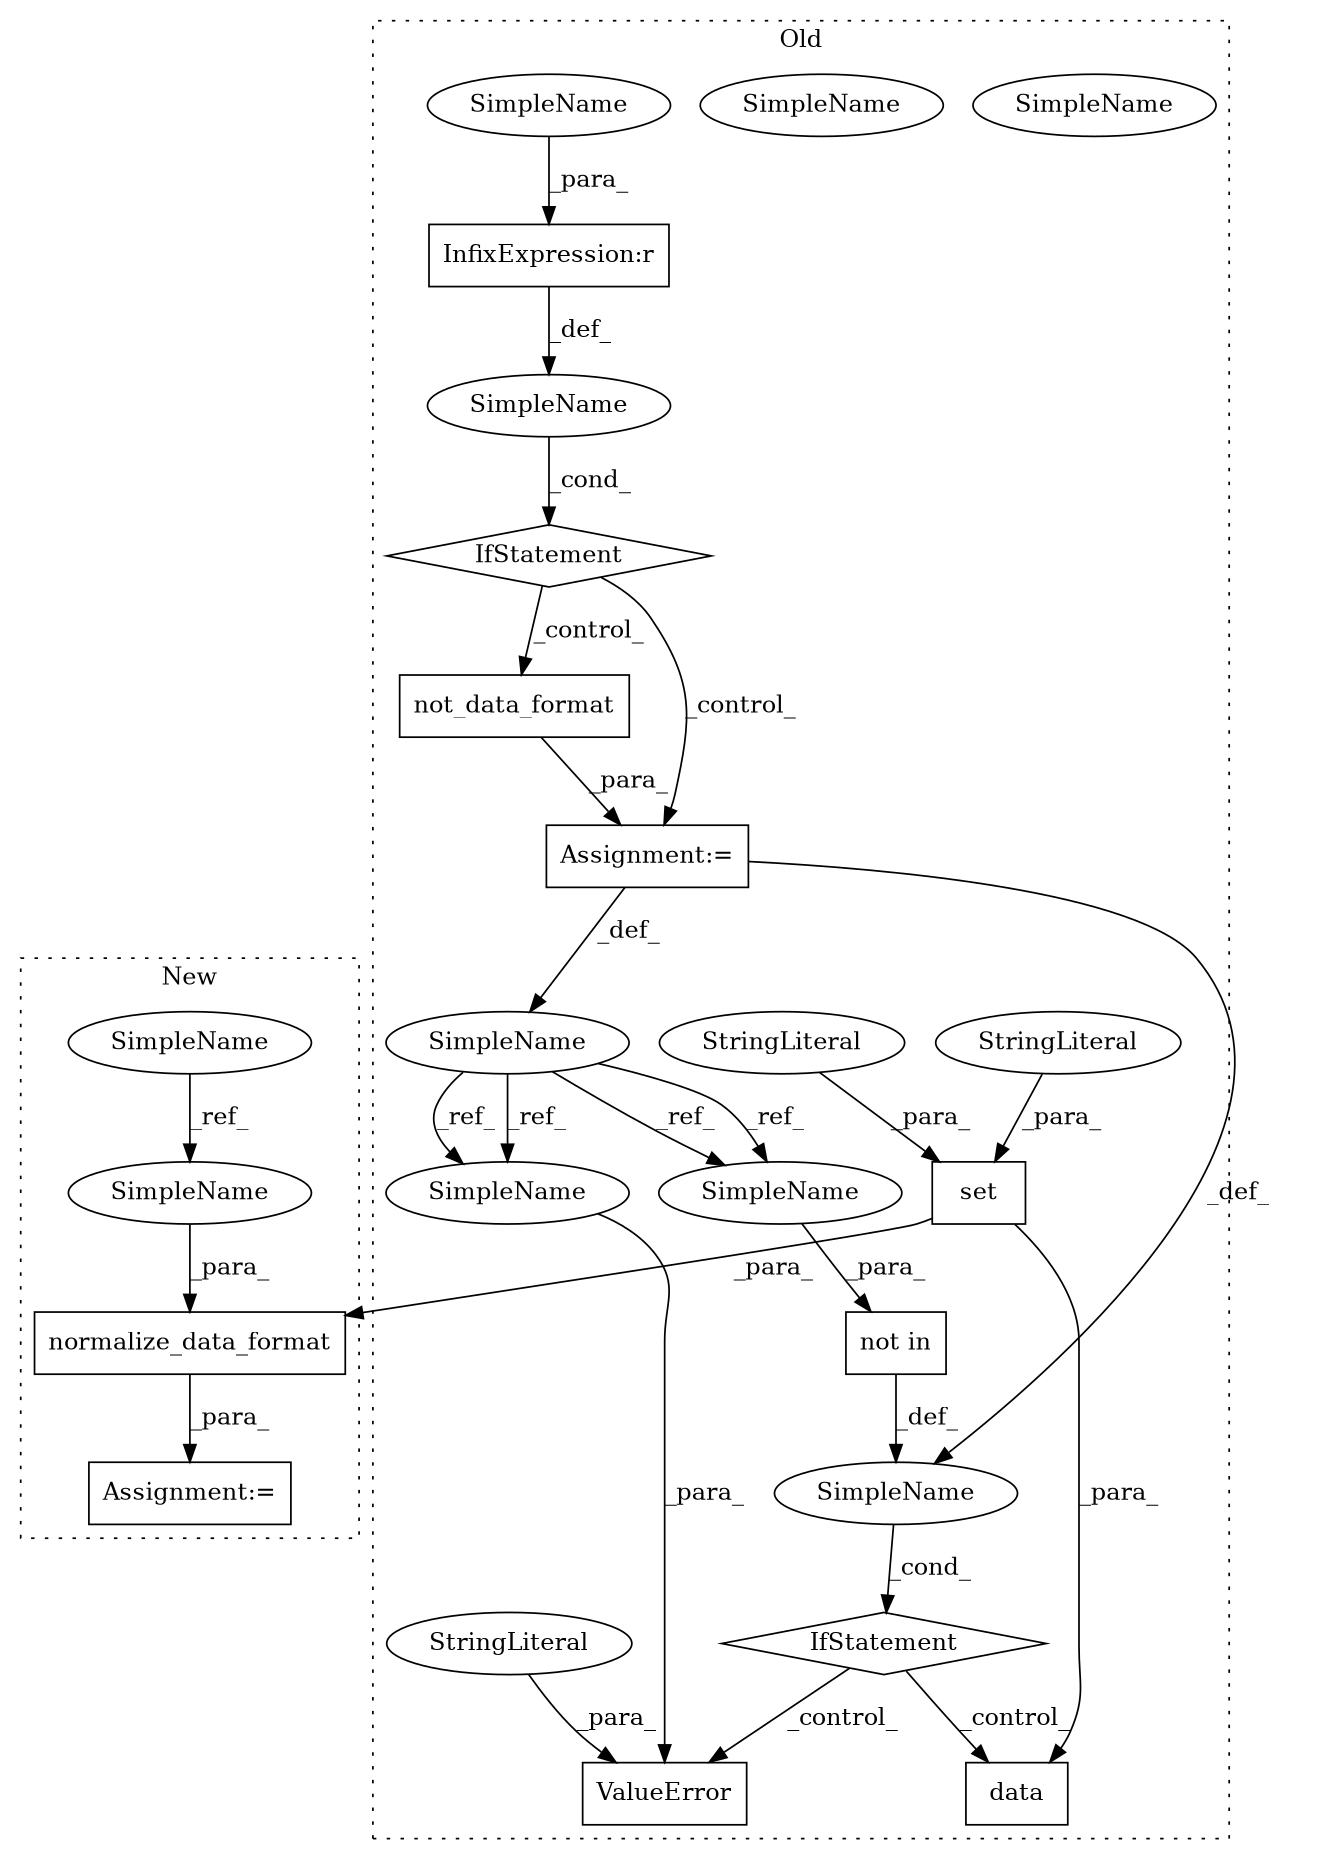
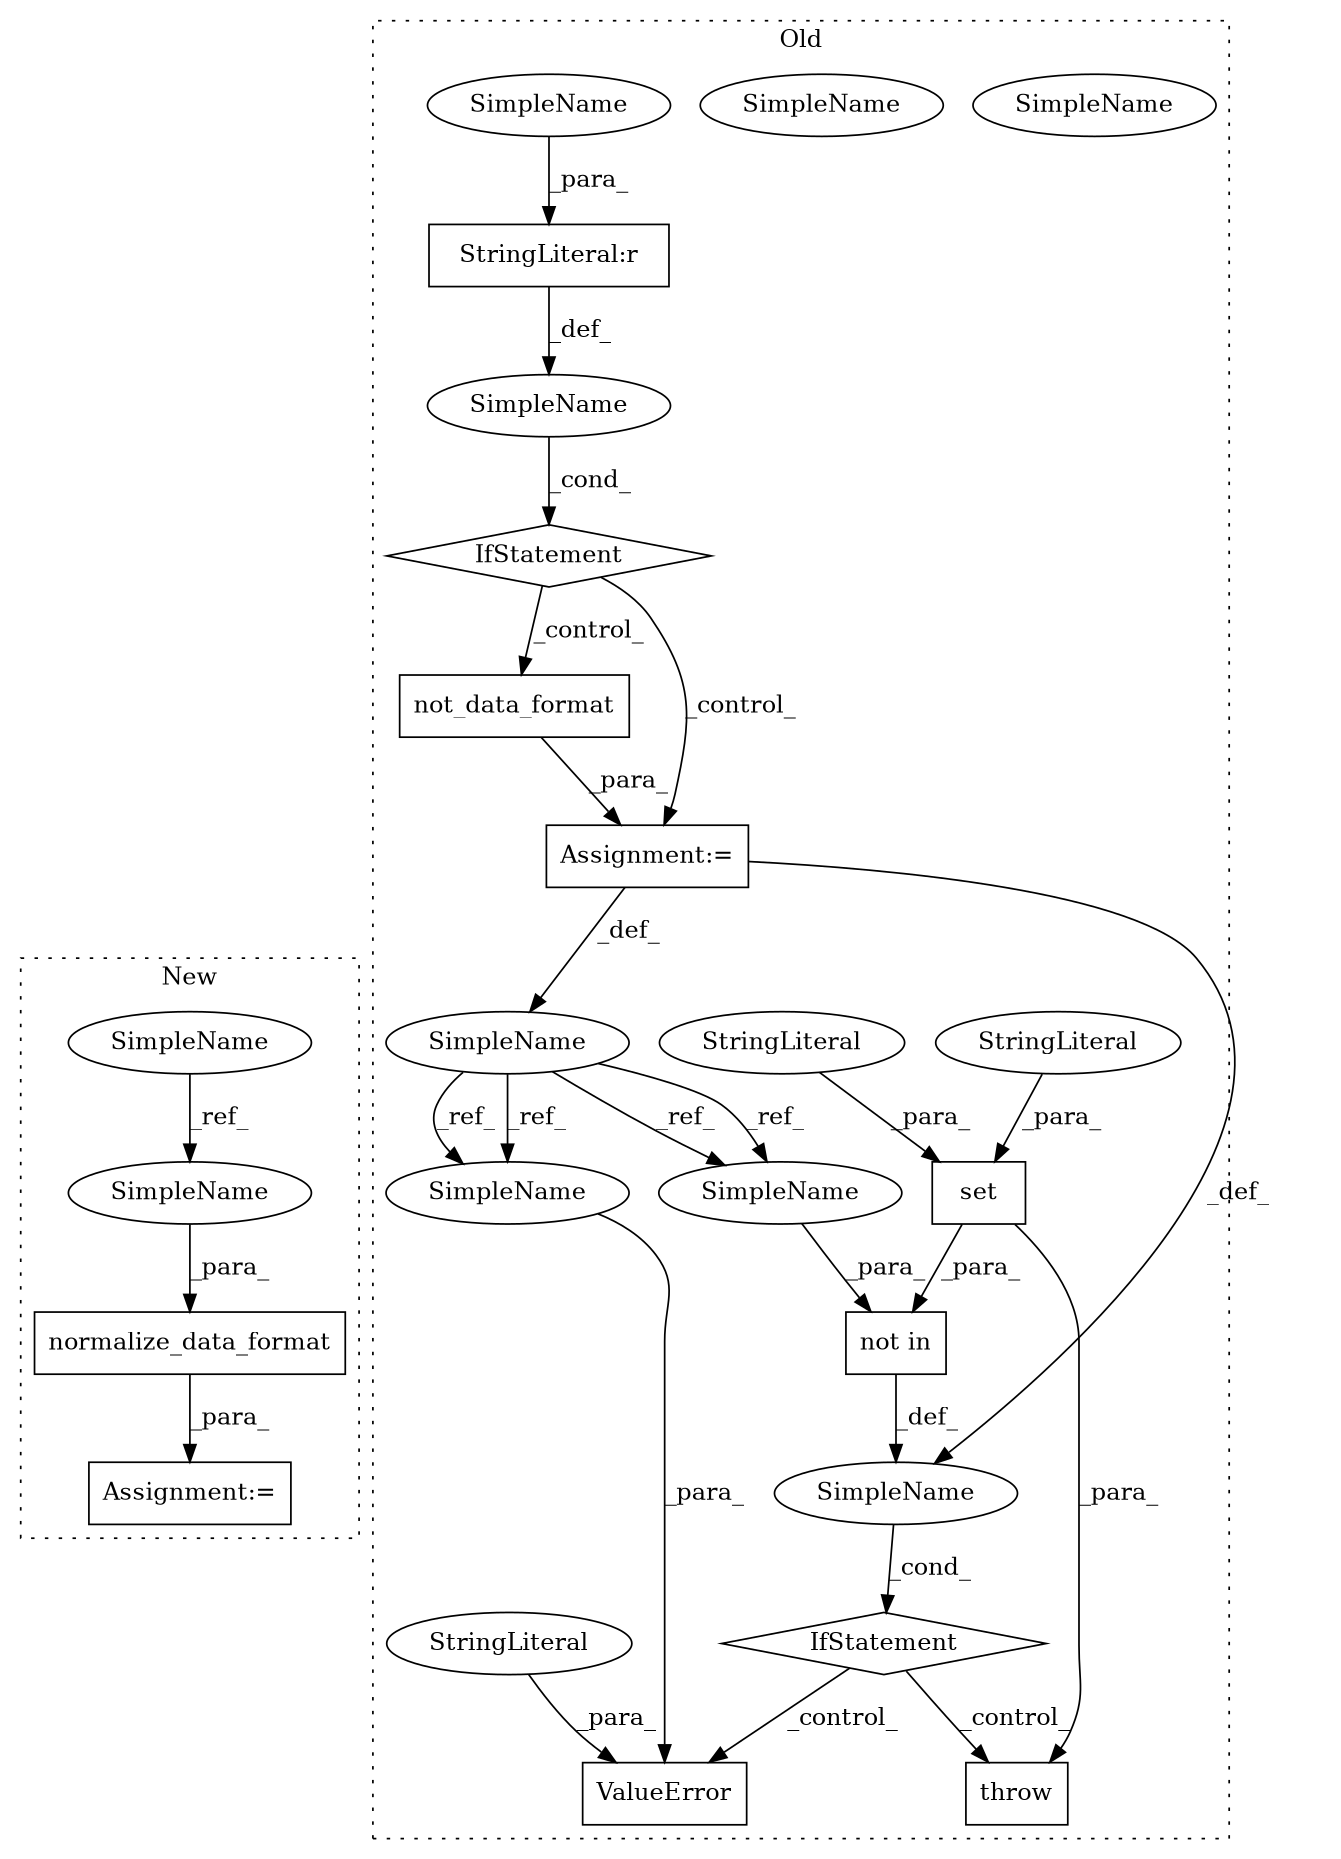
(549, 256) -> (549, 256)
(648, 1269) -> (942, 1260)
(1017, 1794) -> (1017, 1794)
